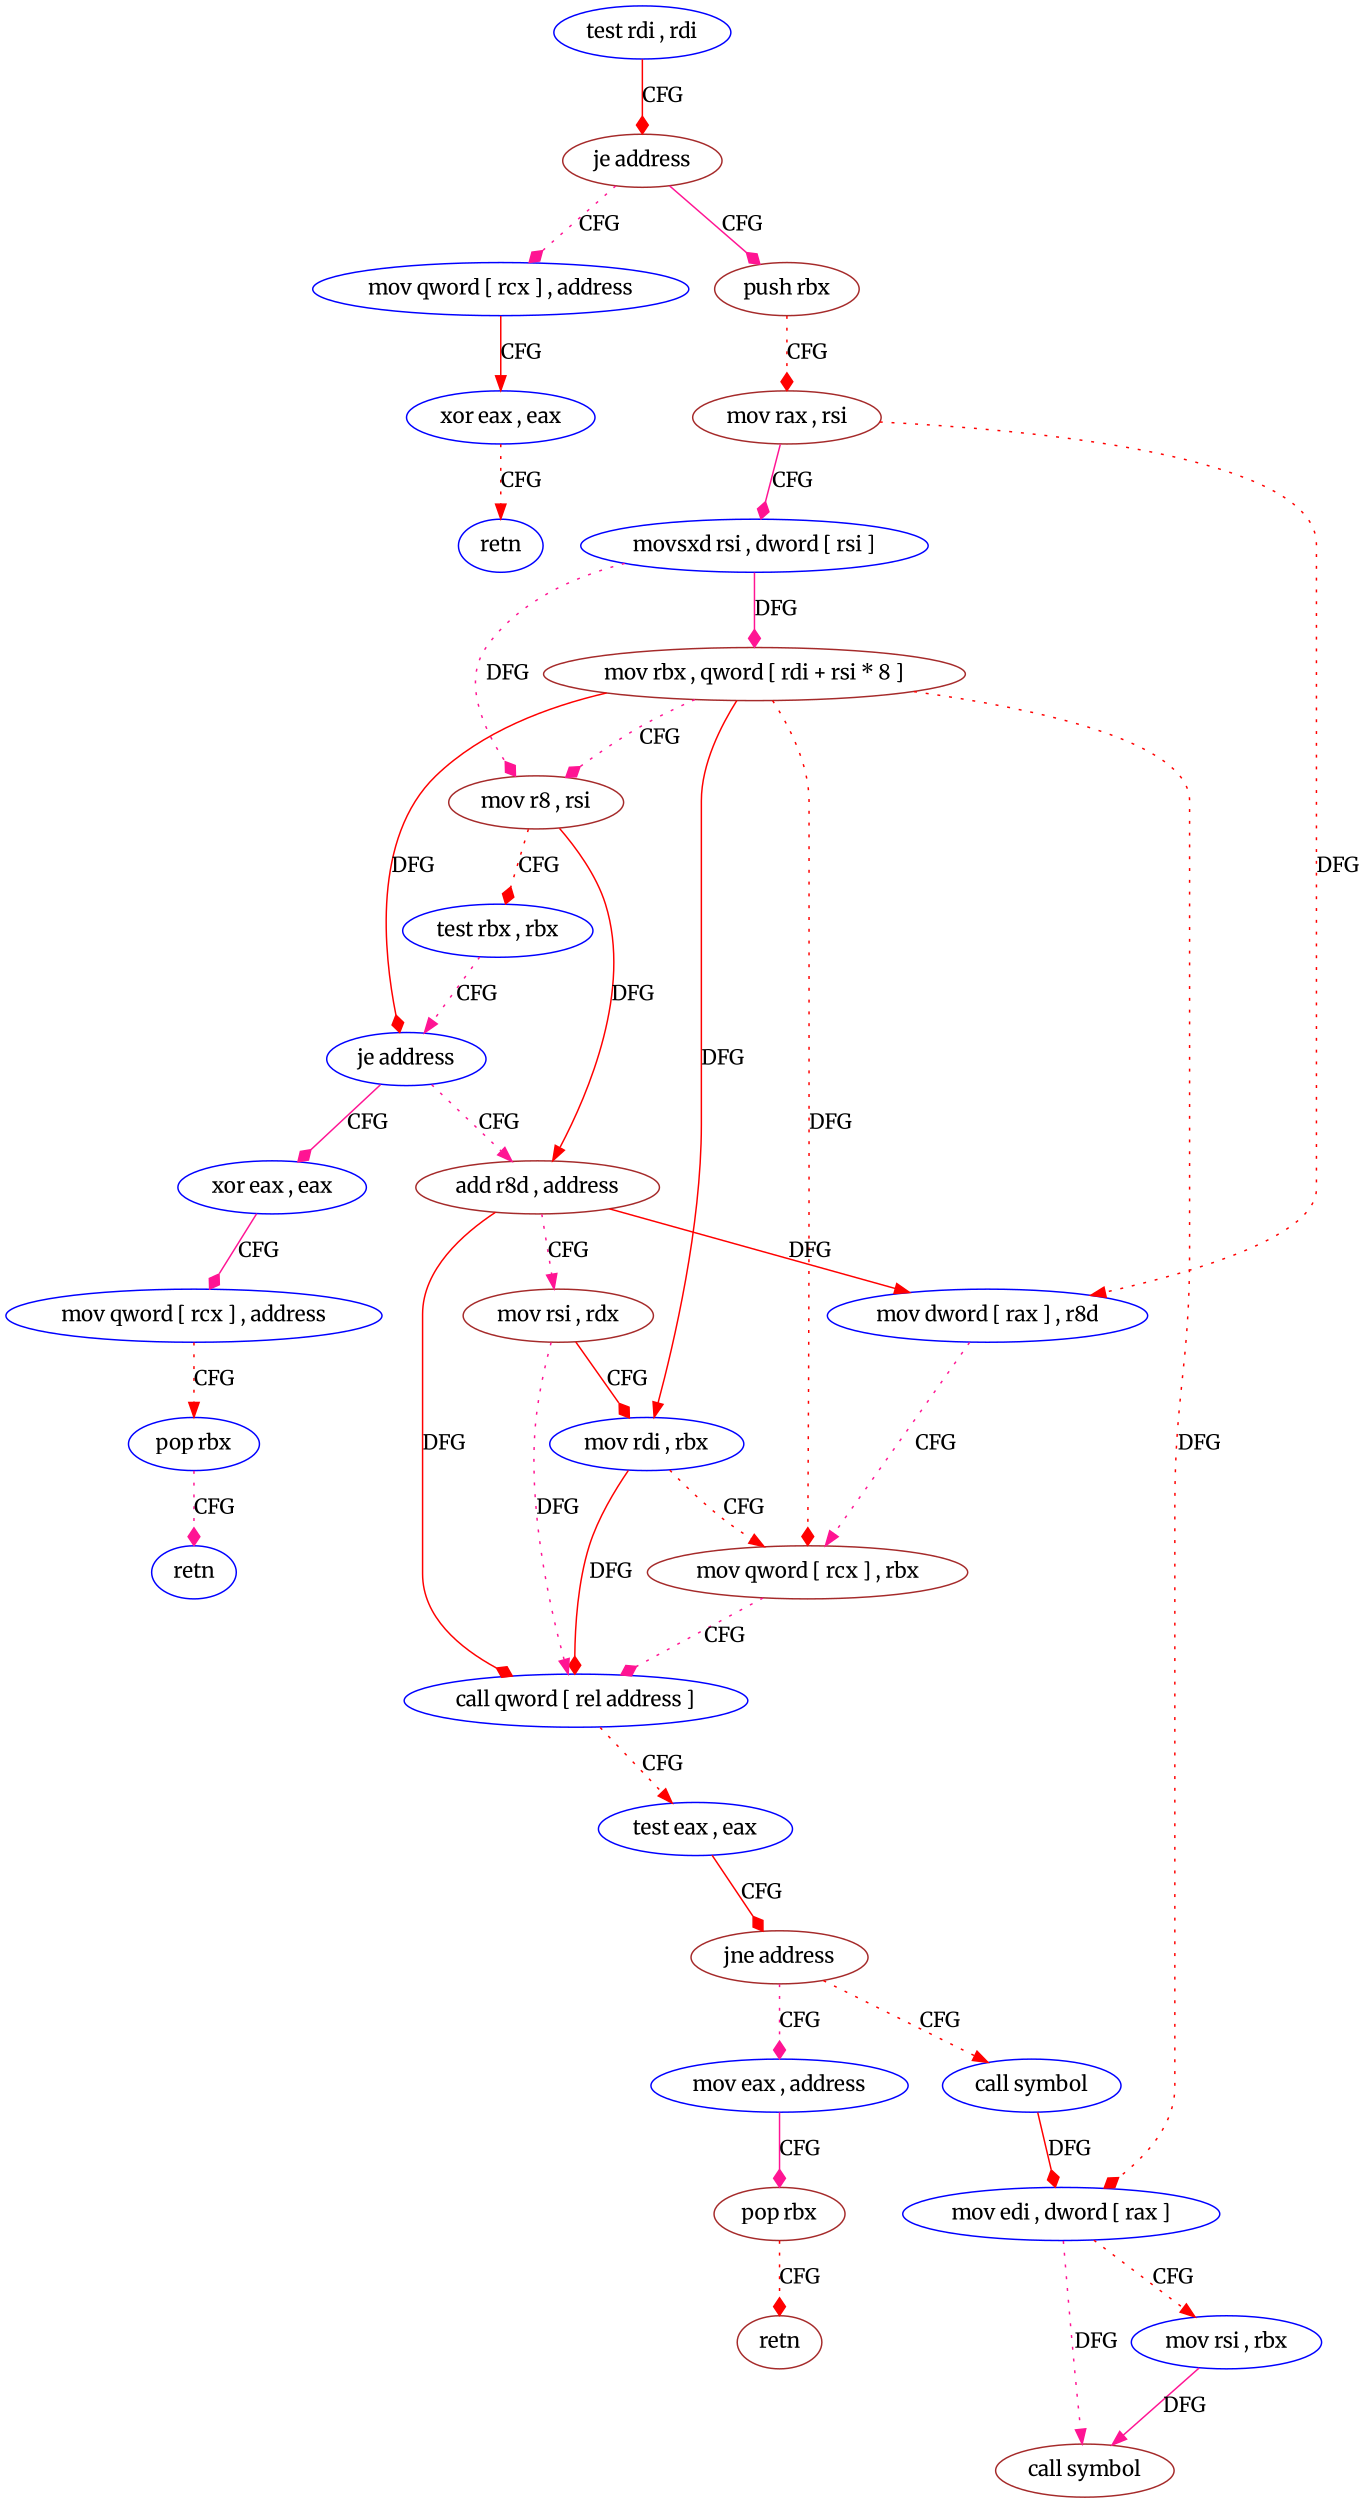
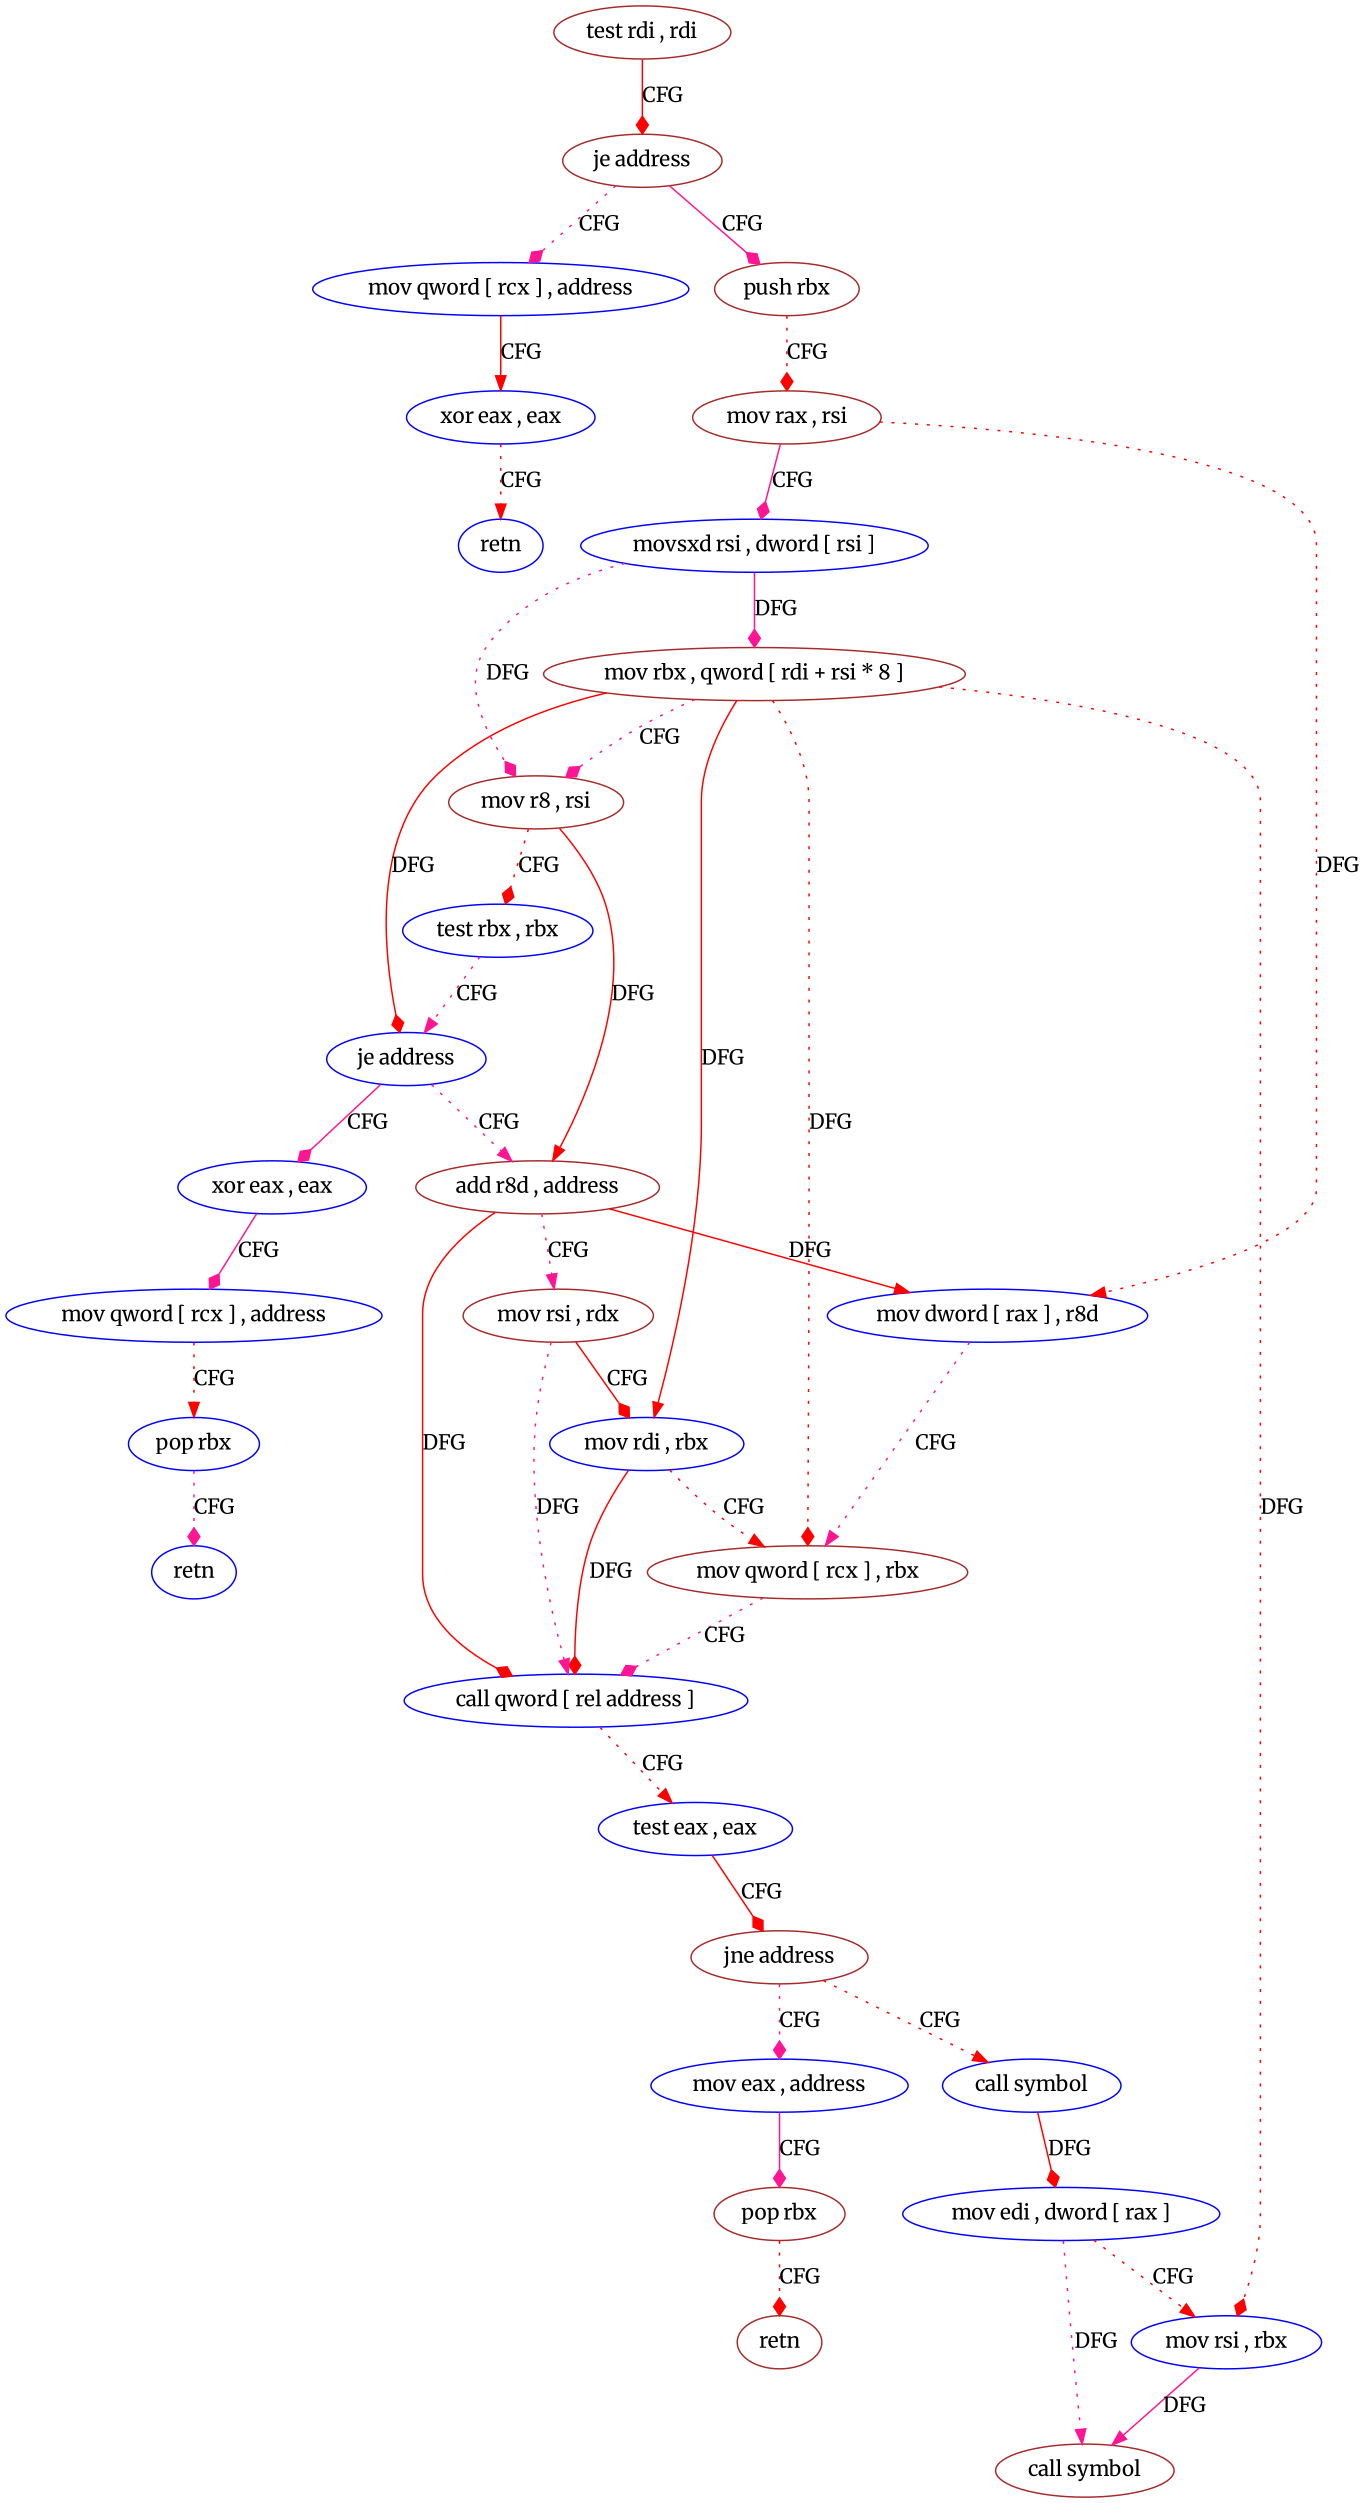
(642, 32) -> (642, 32)
(1186, 1344) -> (1260, 1373)
